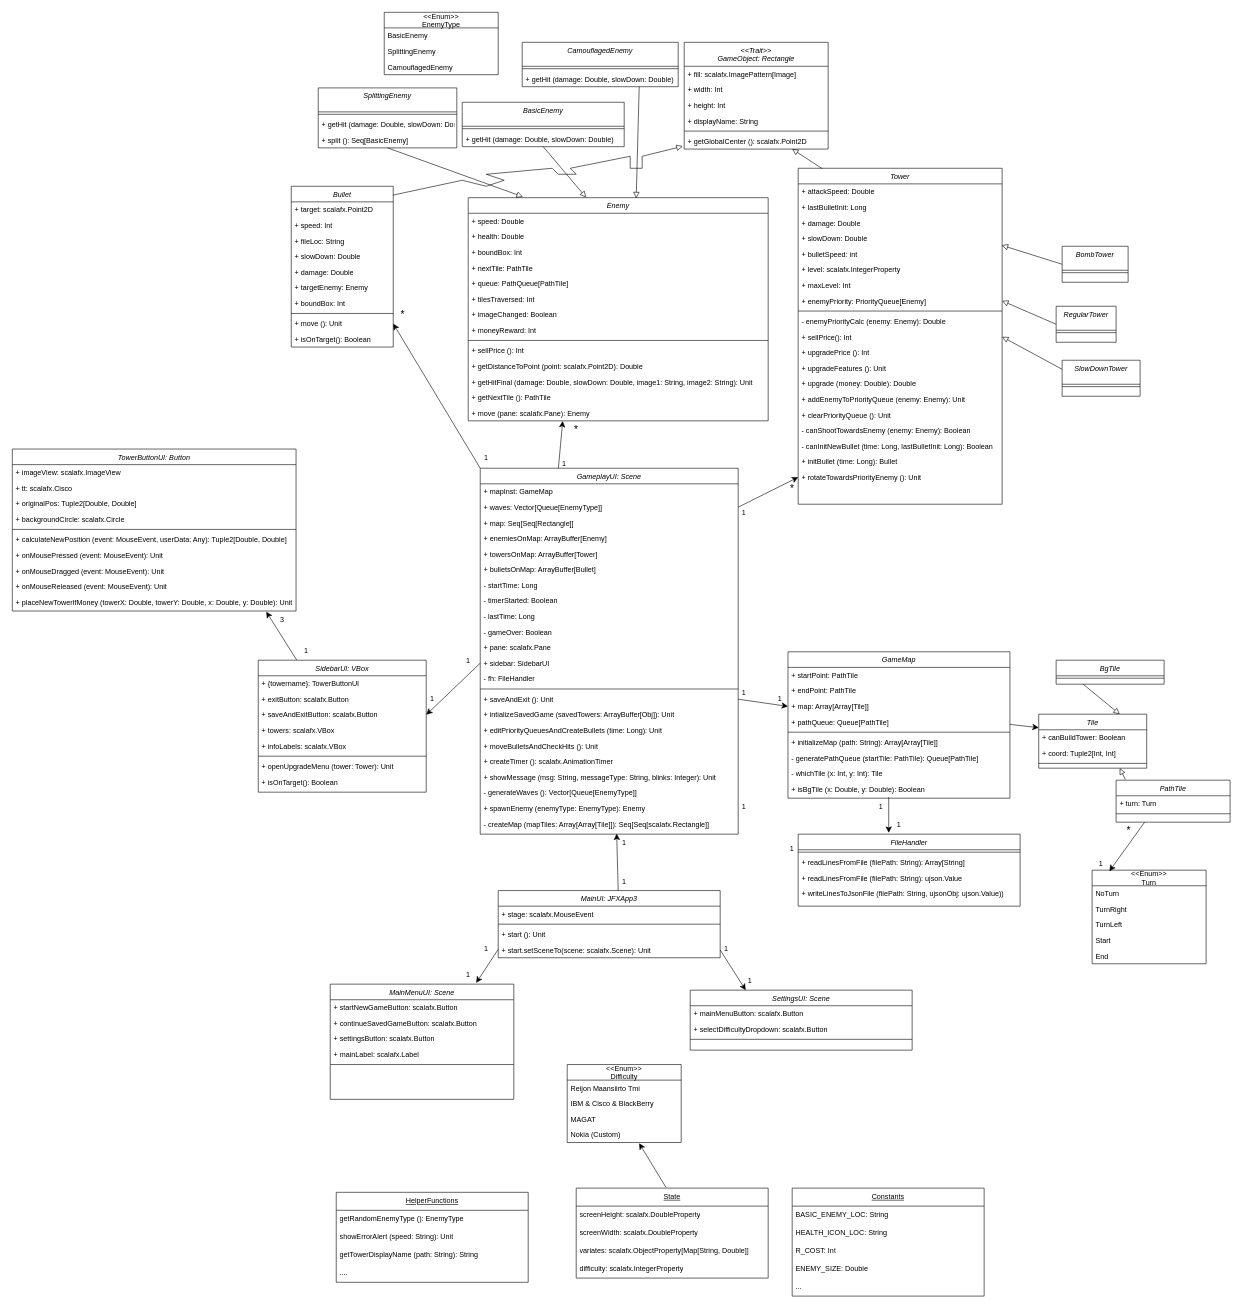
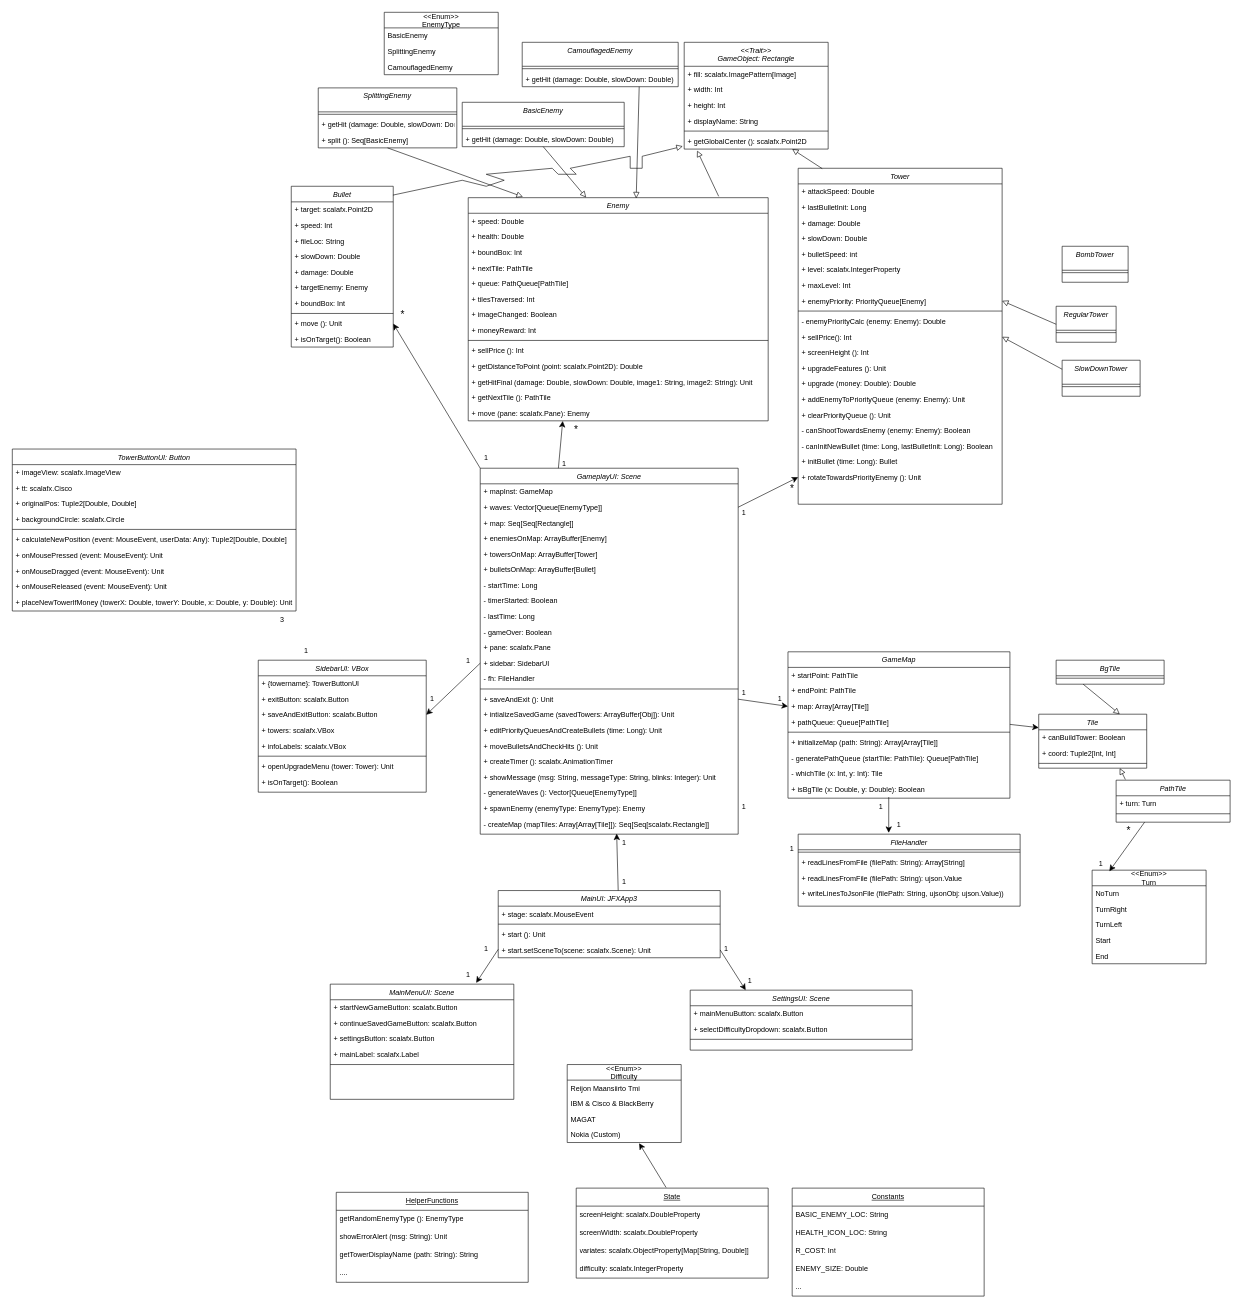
none -> (709, 176)
(1035, 256) -> none
(841, 353) -> (841, 353)
(282, 637) -> none
(405, 1238) -> (401, 1238)
